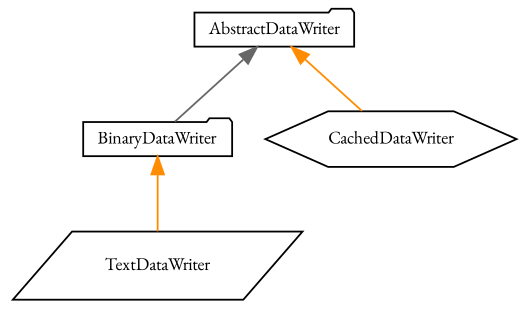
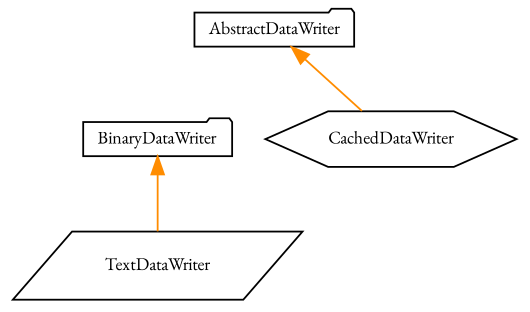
(209, 91) -> none
